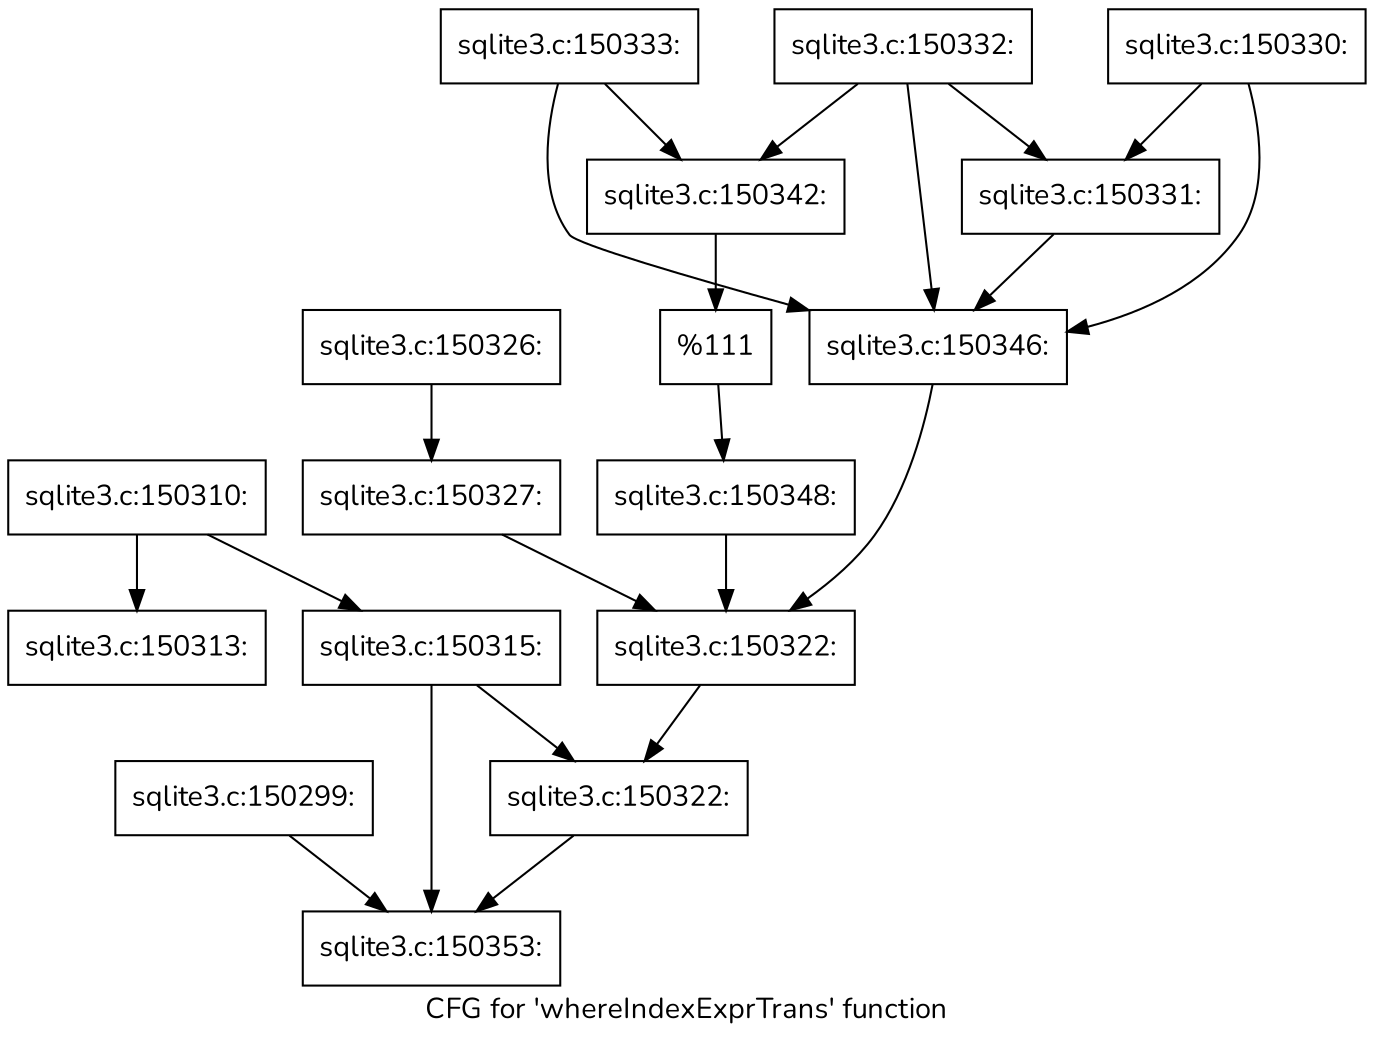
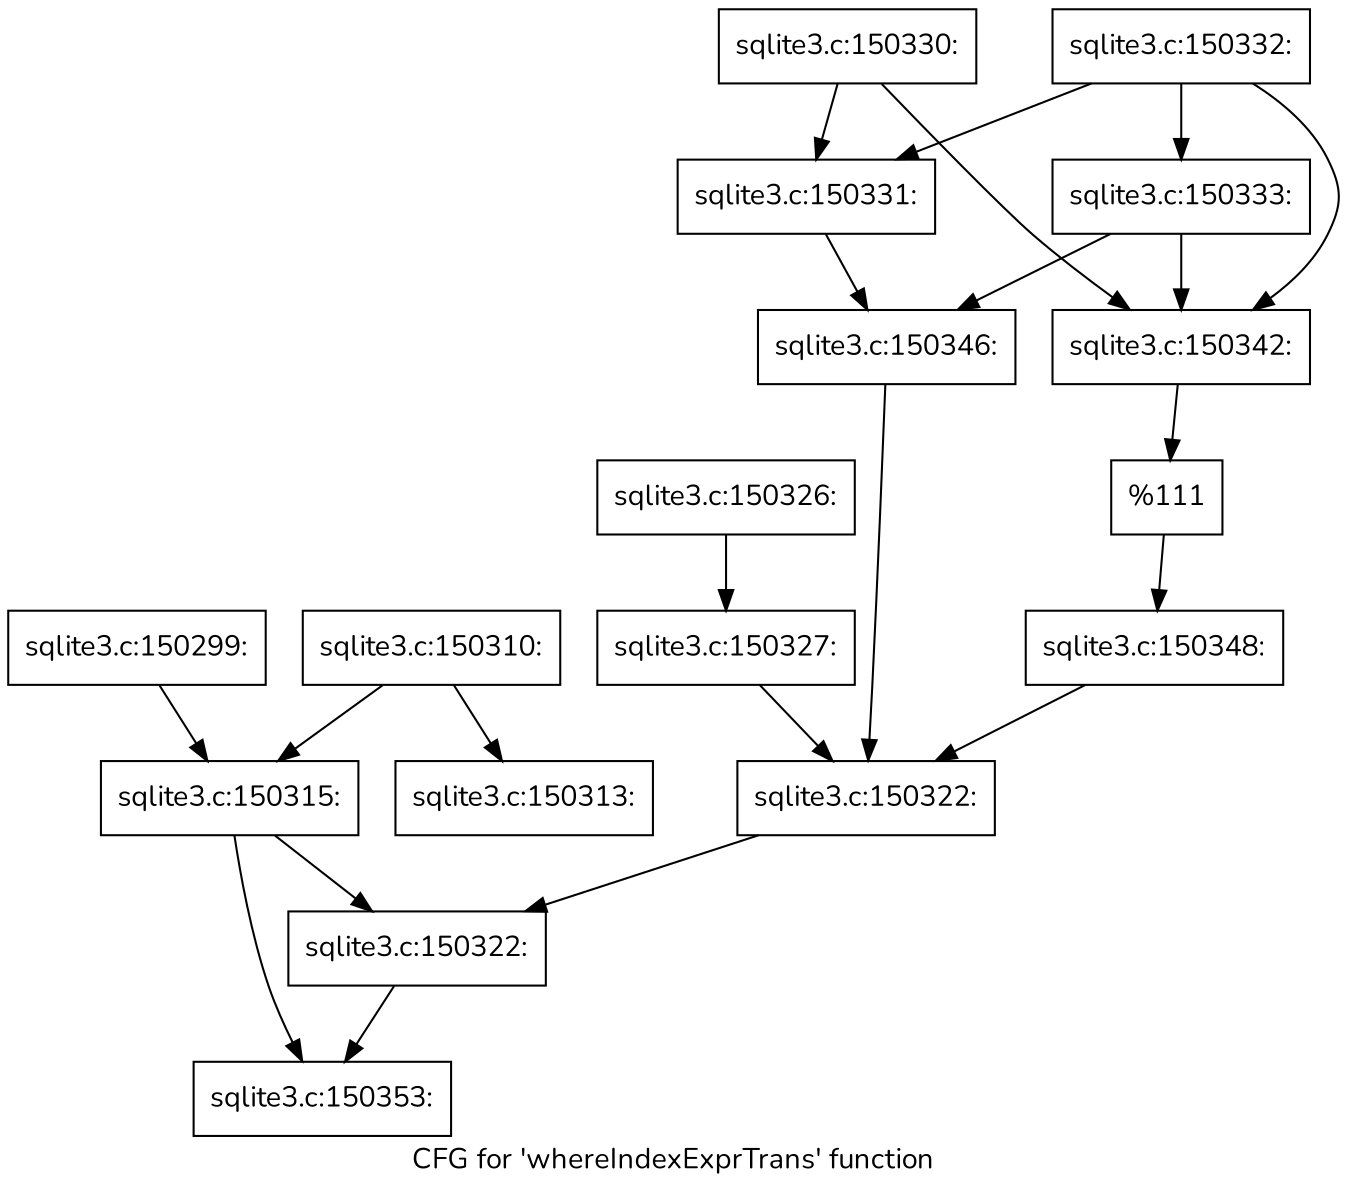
(919, 186) -> (1181, 111)
(1231, 245) -> (992, 196)
(330, 867) -> (178, 714)
